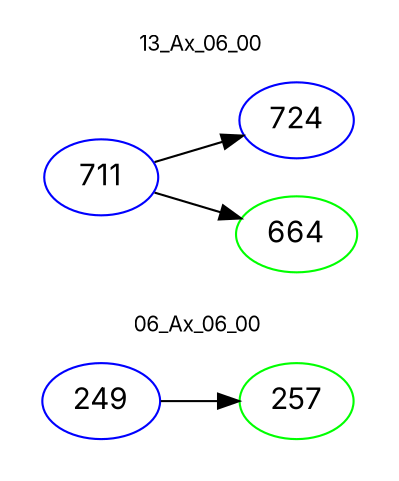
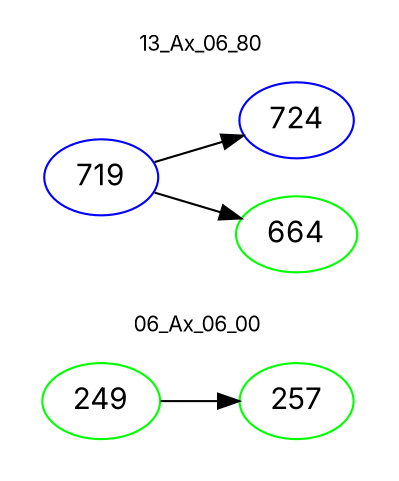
(201, 45) -> (201, 45)
(101, 177) -> (101, 177)
(101, 401) -> (101, 401)
